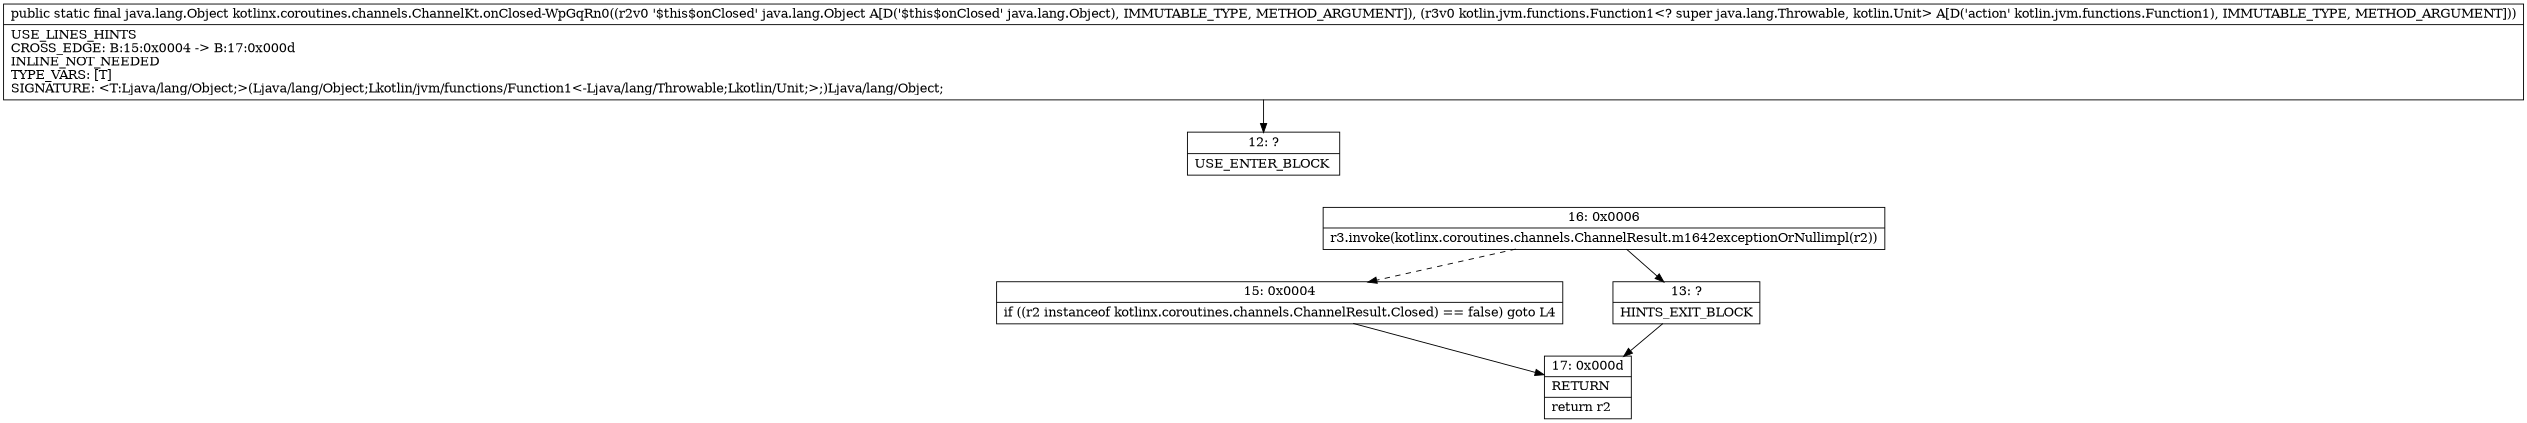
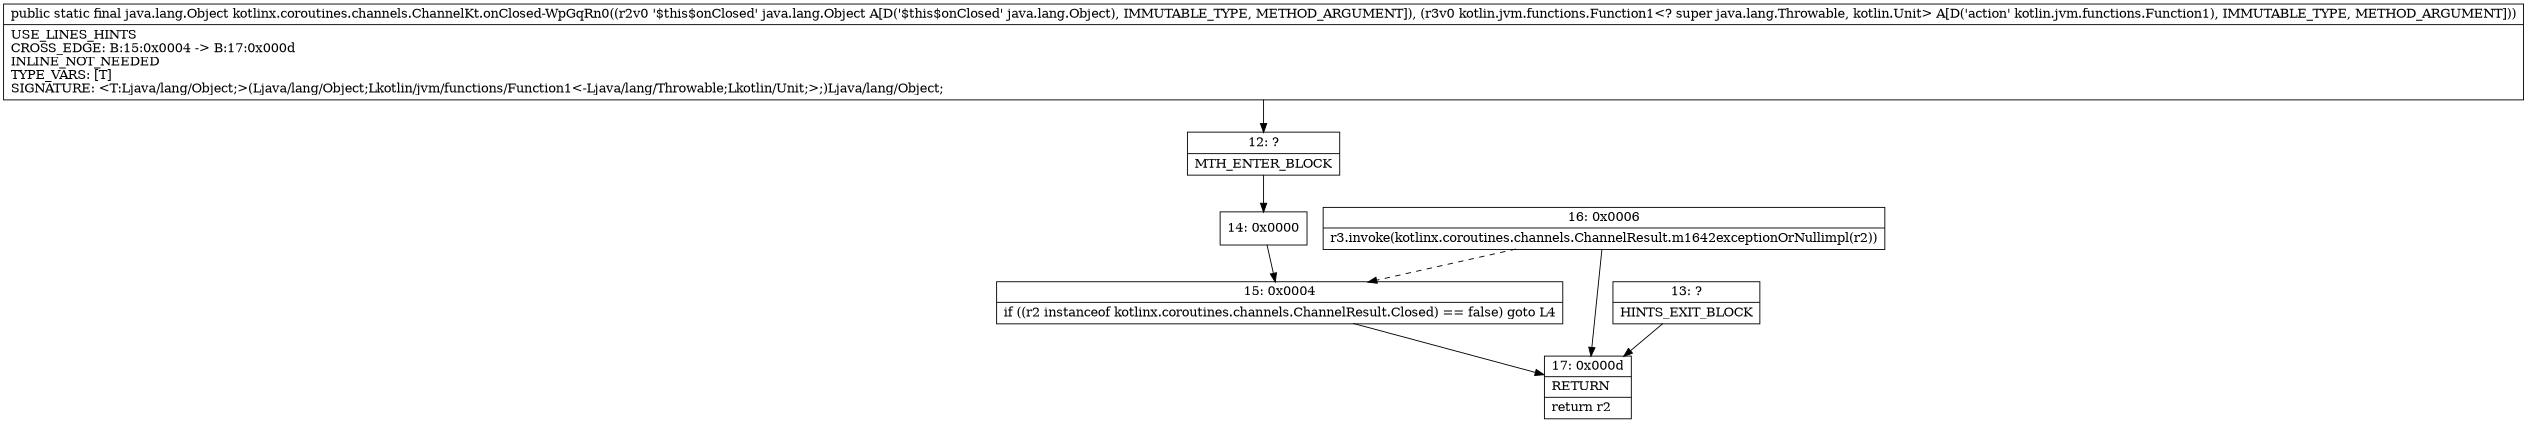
(1262, 164) -> (1264, 164)
none -> (1264, 228)
(1642, 263) -> (1597, 298)
